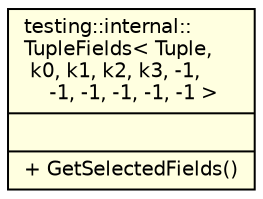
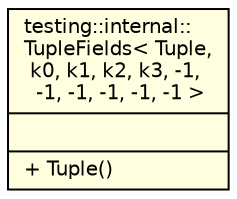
(131, 169) -> (69, 169)
